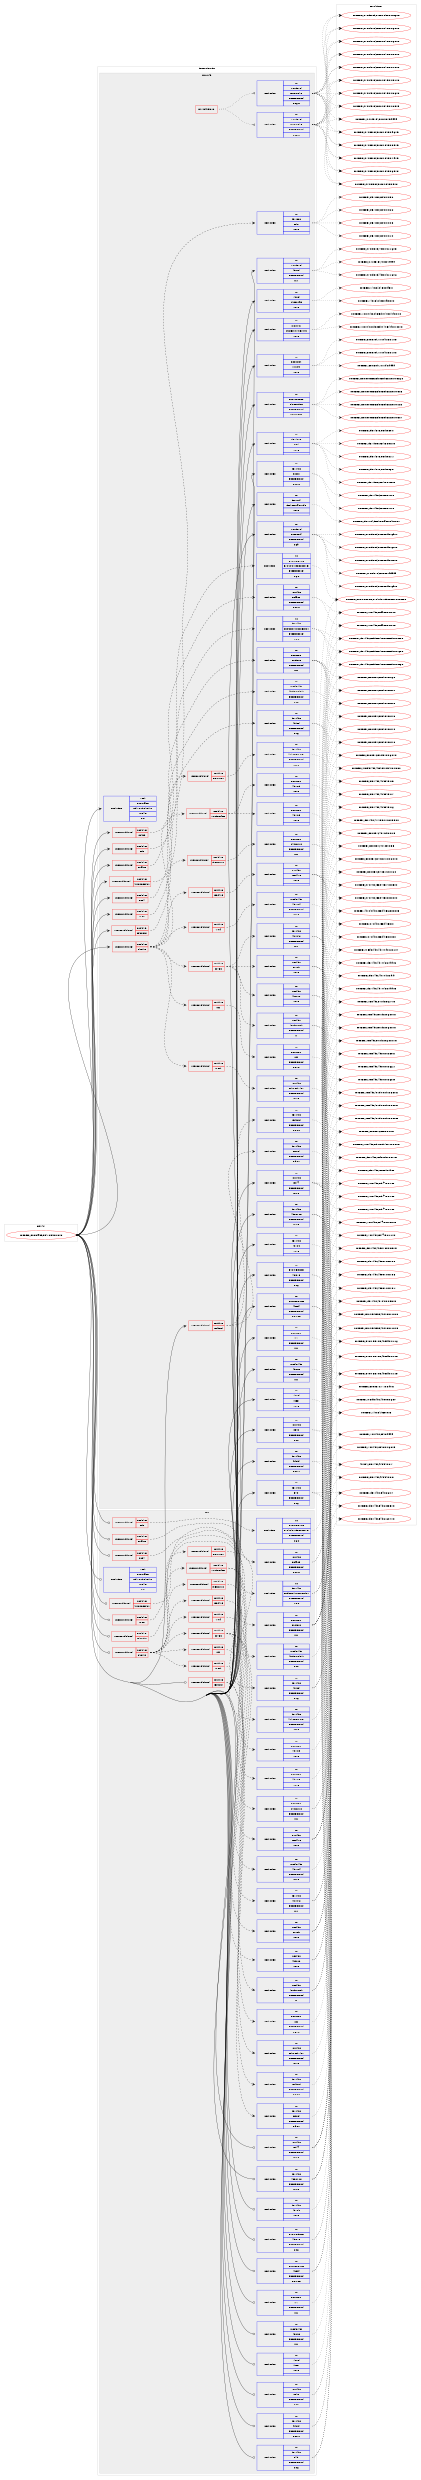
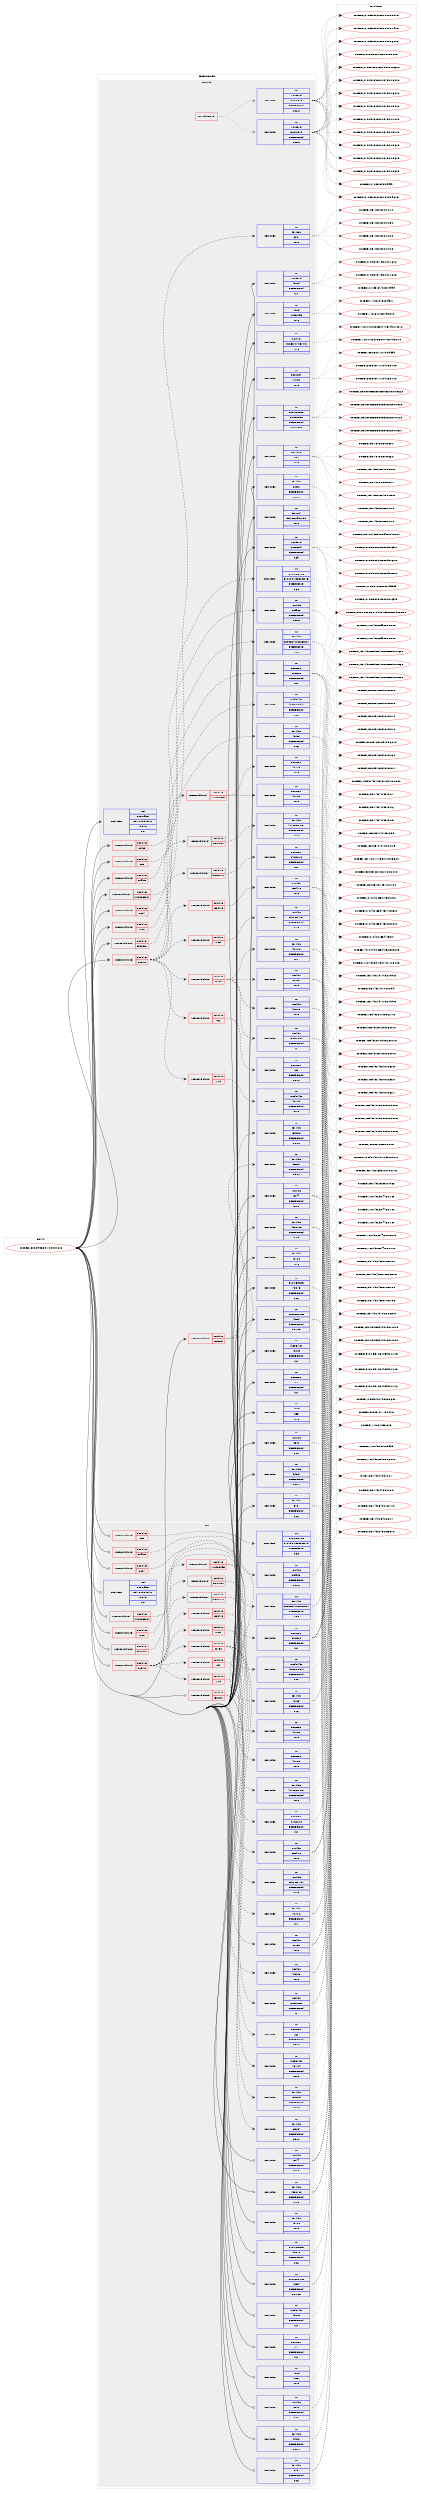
(376, 119) -> (376, 184)
none -> (376, 158)
